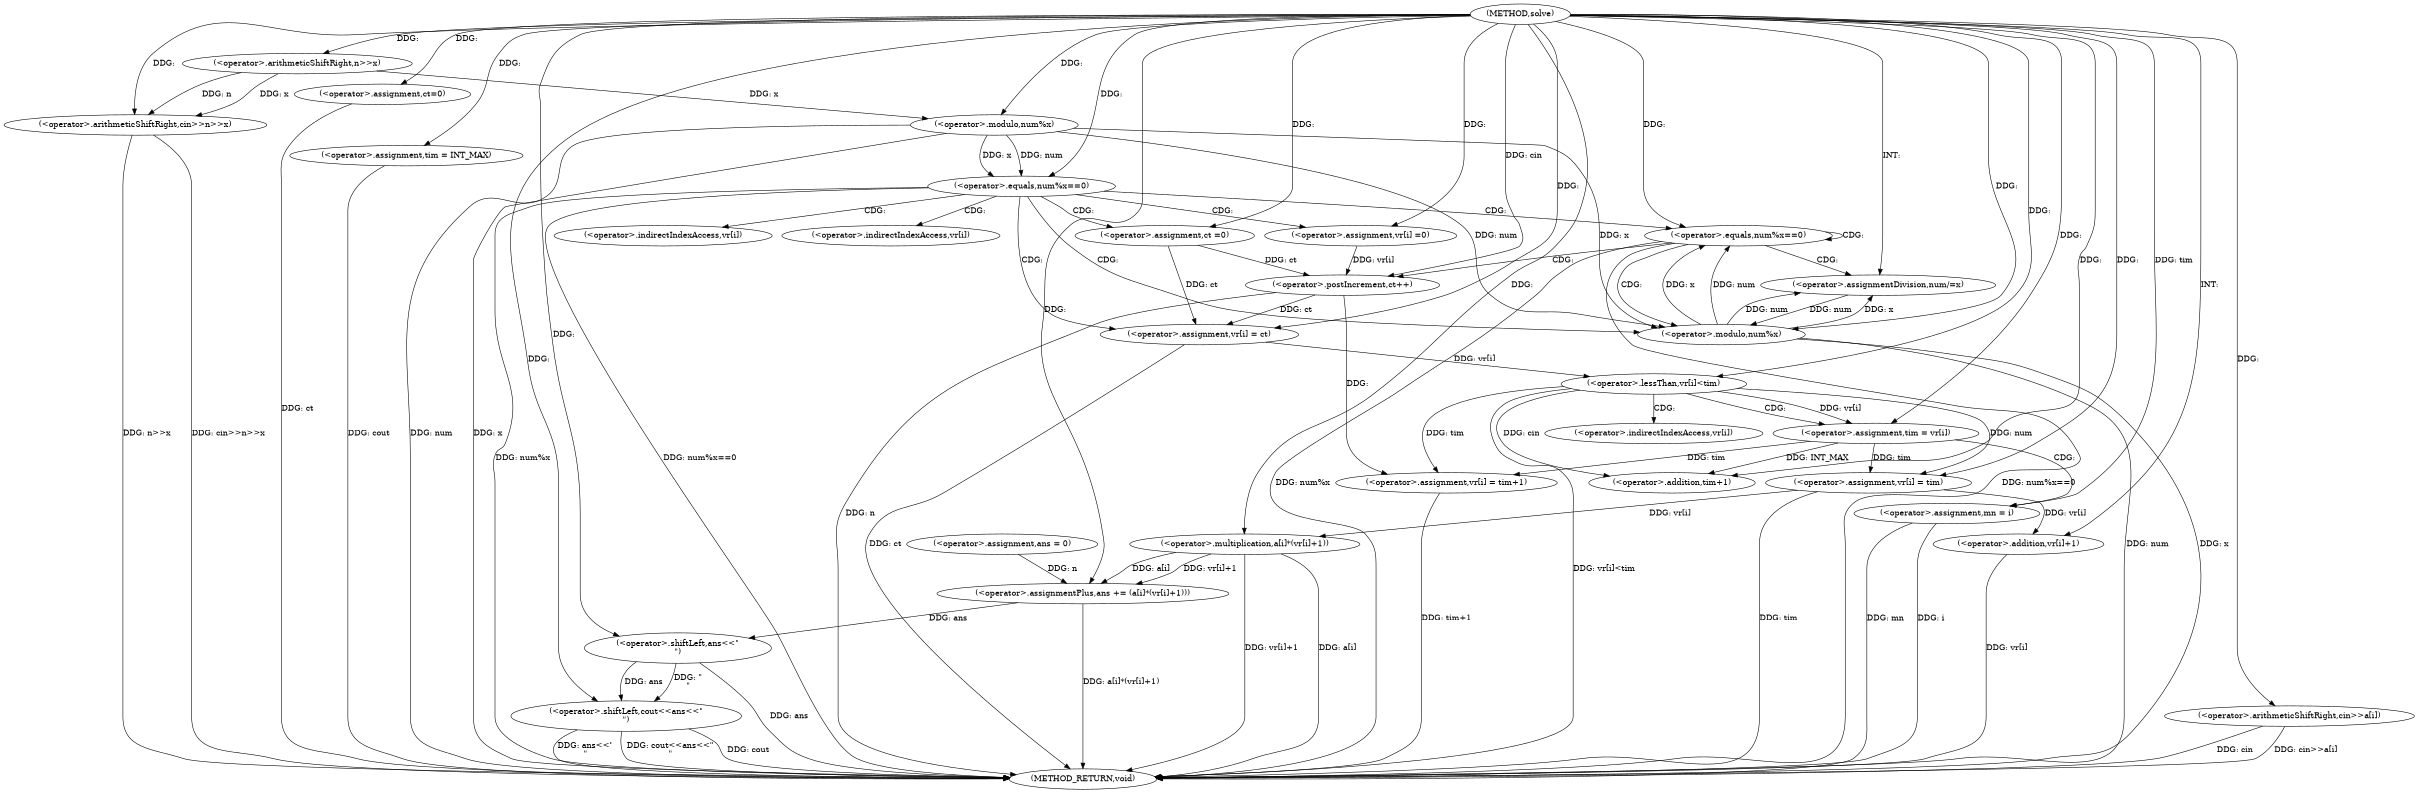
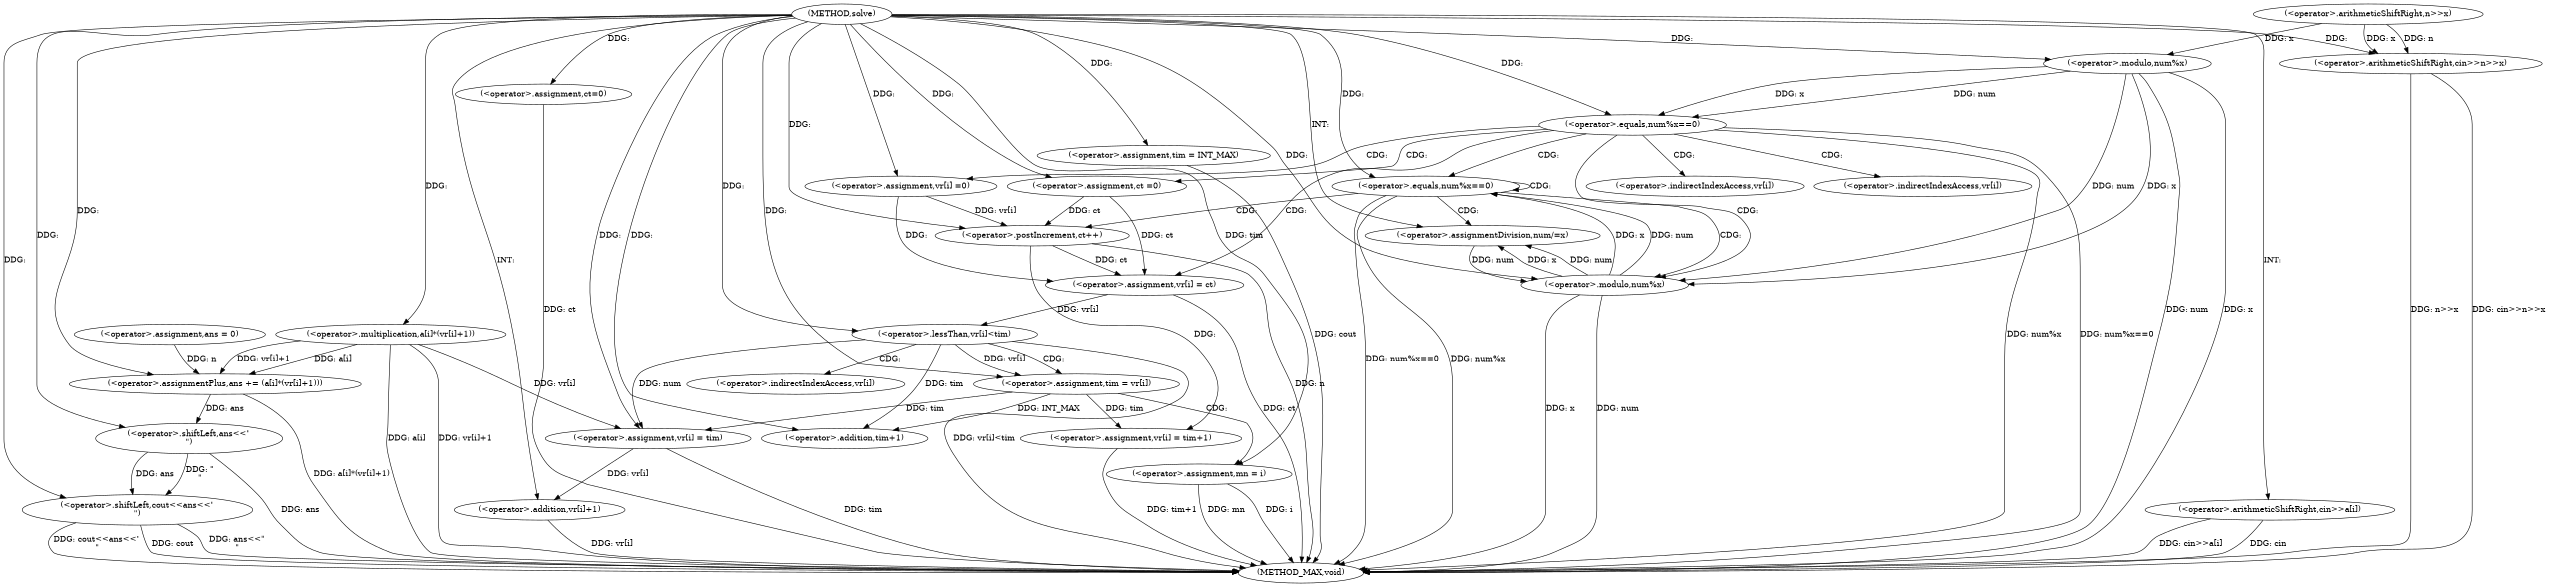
(898, 19) -> none
(1524, 156) -> (801, 125)
(1523, 256) -> (949, 266)
(2249, 359) -> (2274, 260)
(1468, 400) -> none
(1521, 433) -> (944, 384)
(1561, 513) -> (517, 386)
(1083, 779) -> (1301, 573)
